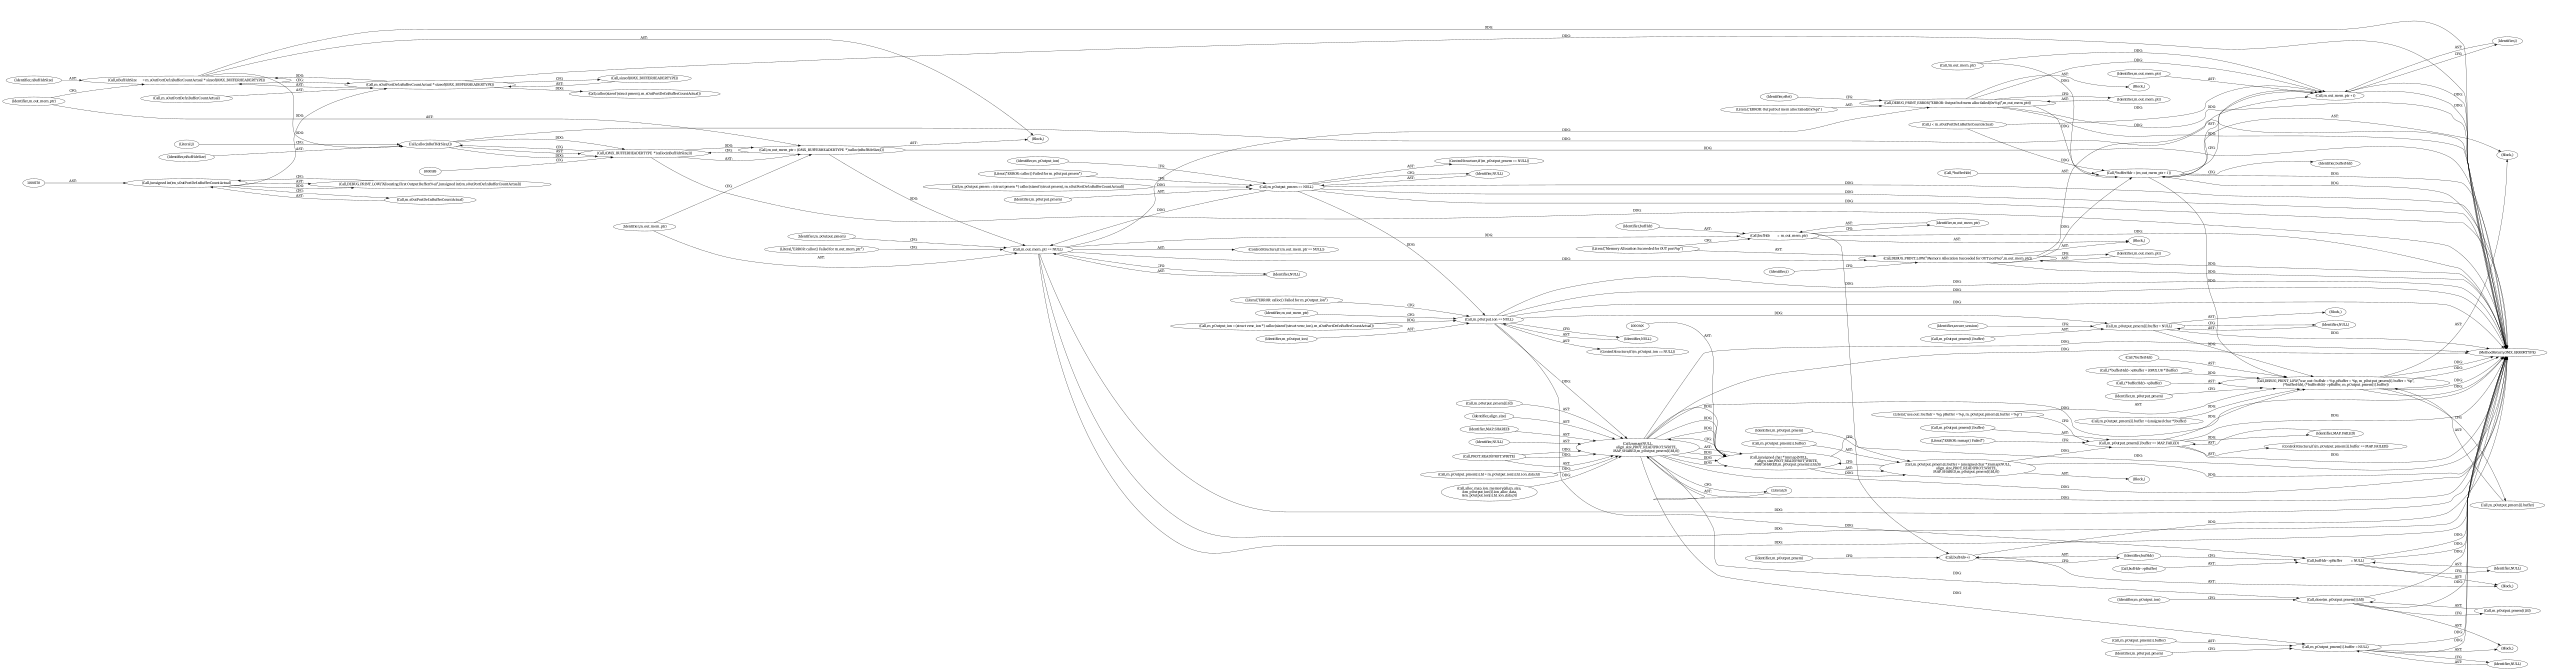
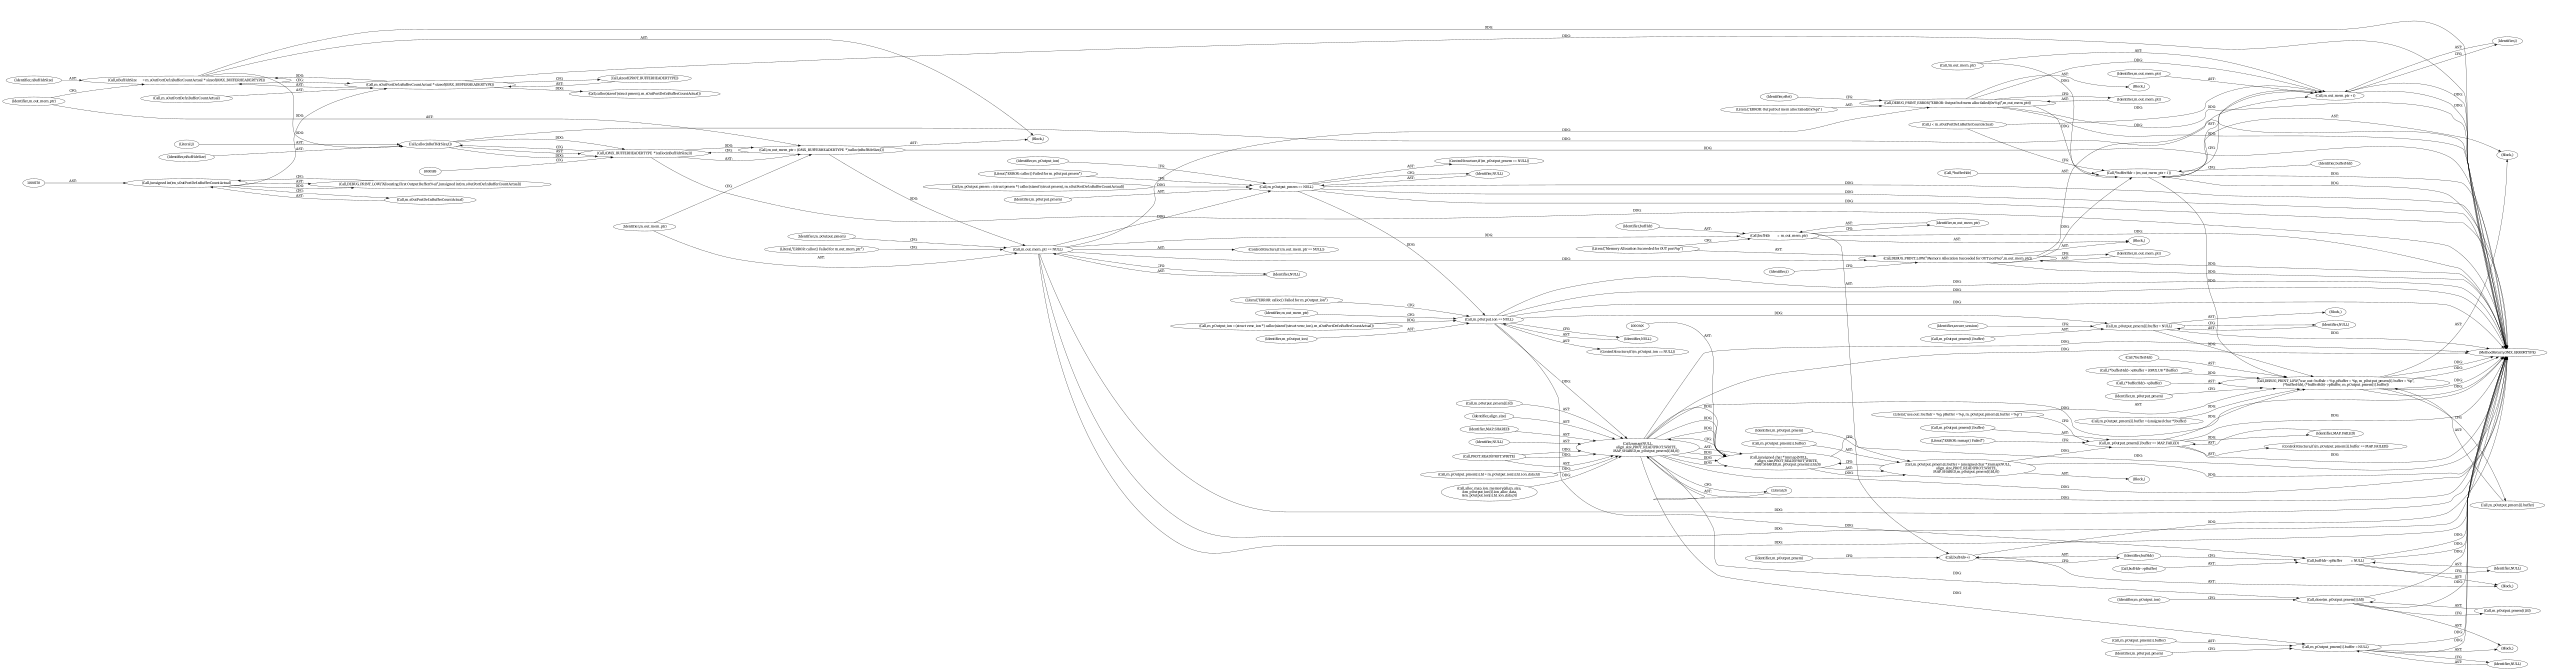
(2139, 51) -> (2139, 51)
(645, 78) -> (645, 78)
(300, 143) -> (300, 143)
(2066, 160) -> (2066, 160)
(2246, 165) -> (2246, 168)
(1158, 214) -> (1161, 219)
(1850, 284) -> (1850, 284)
